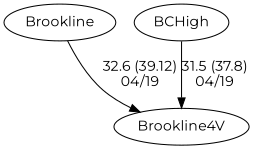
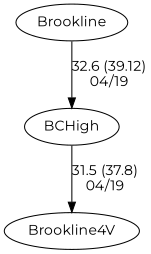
(93, 80) -> (72, 69)
